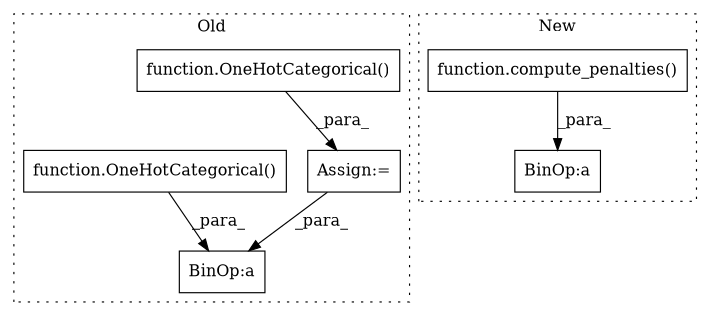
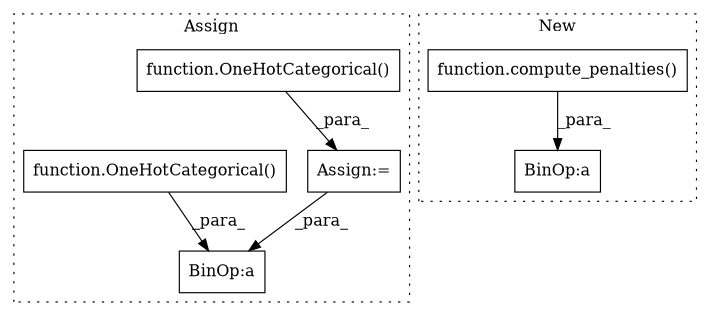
(212, 27) -> (212, 27)
